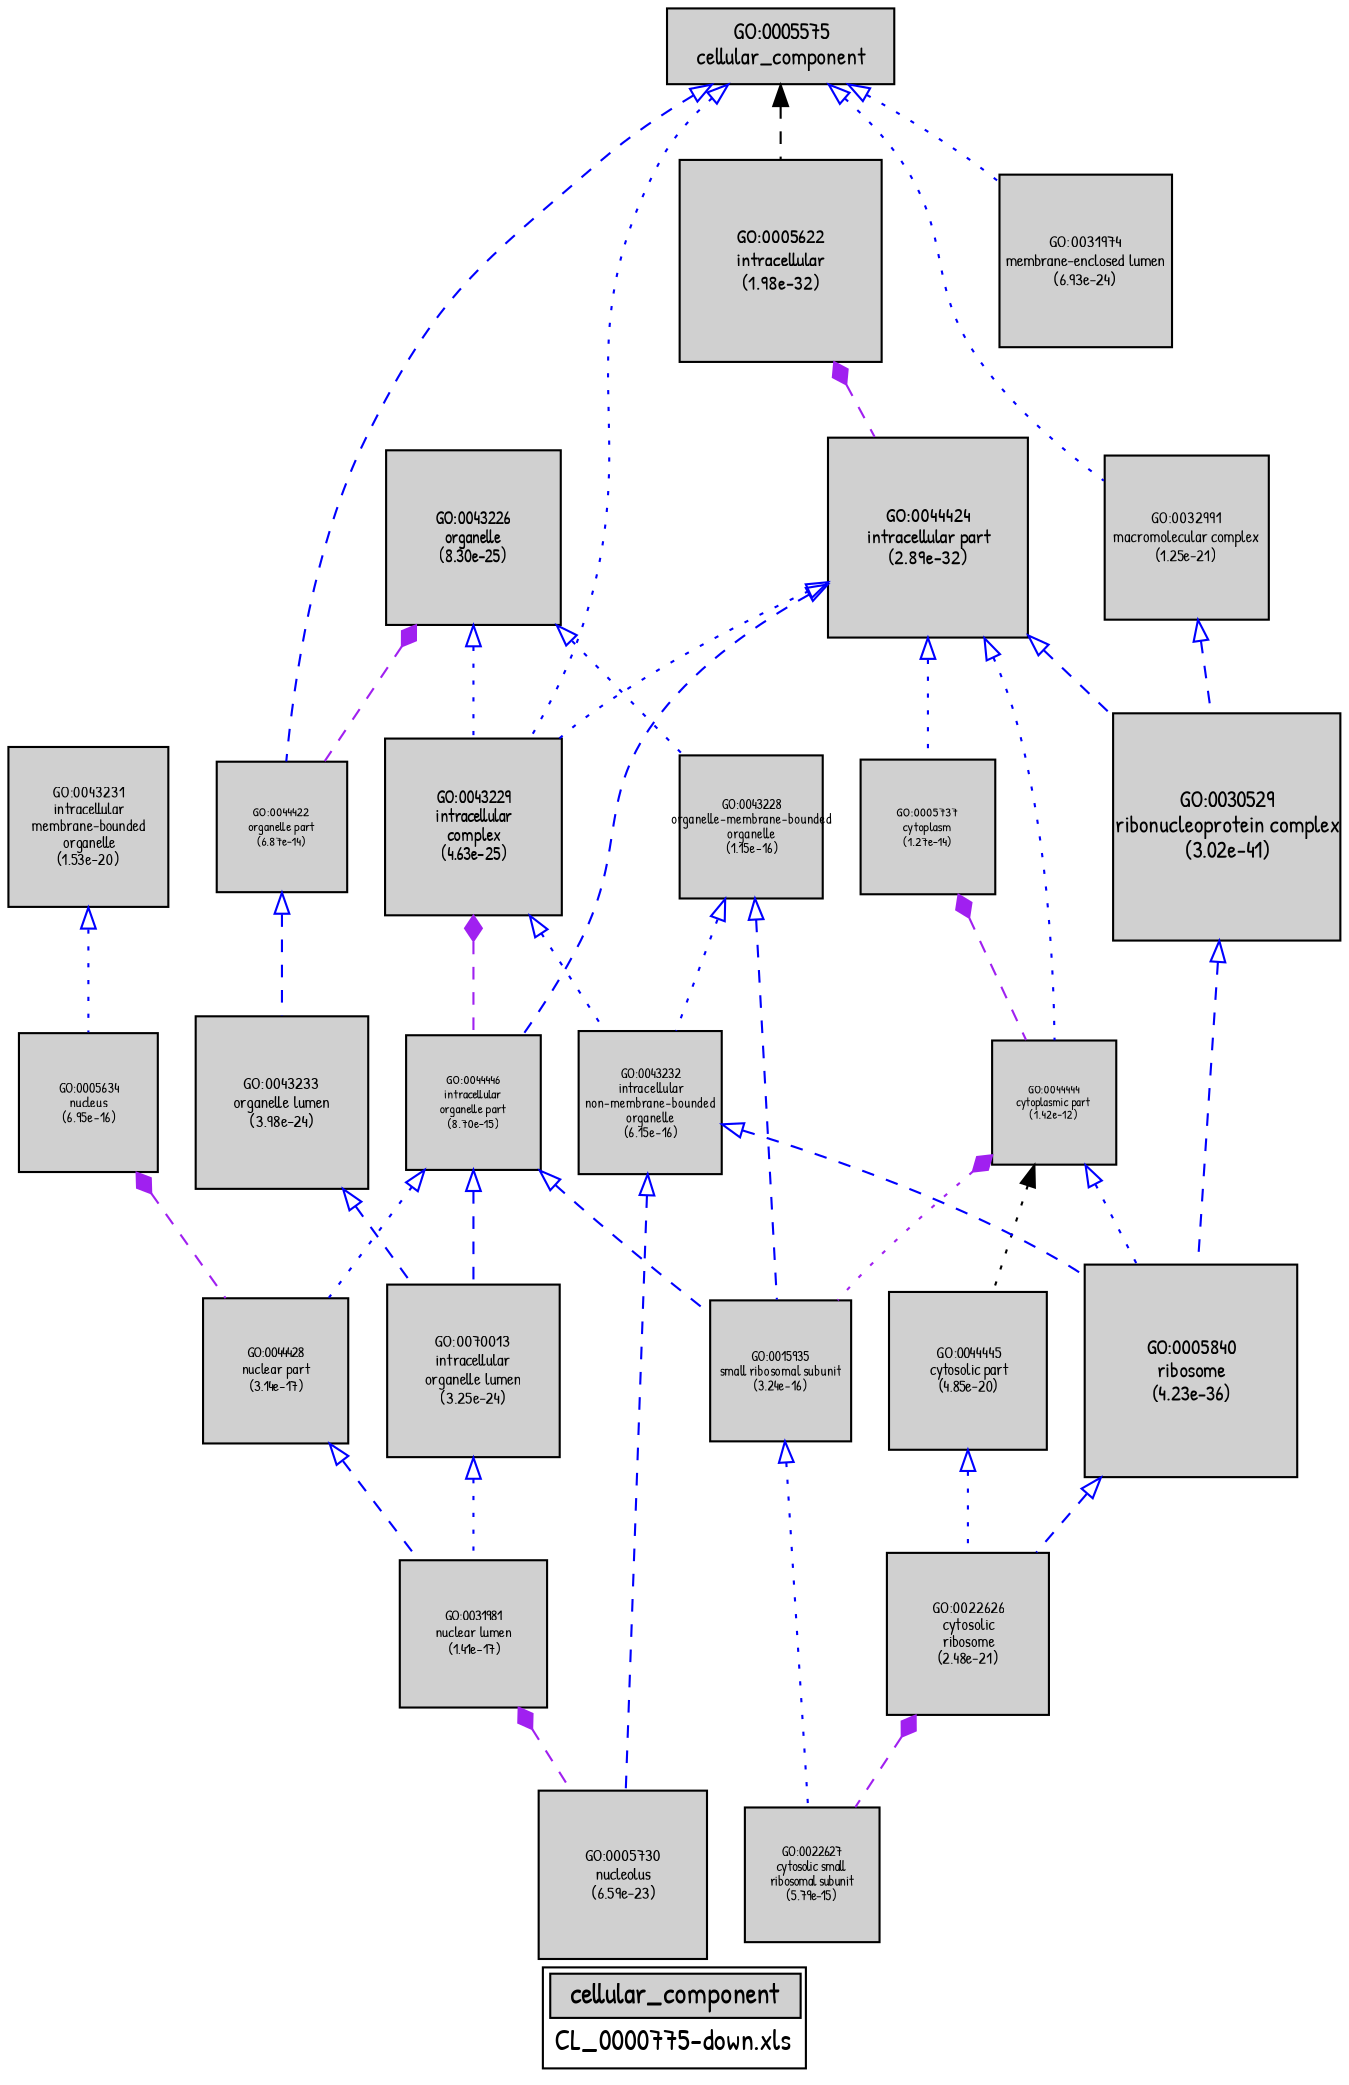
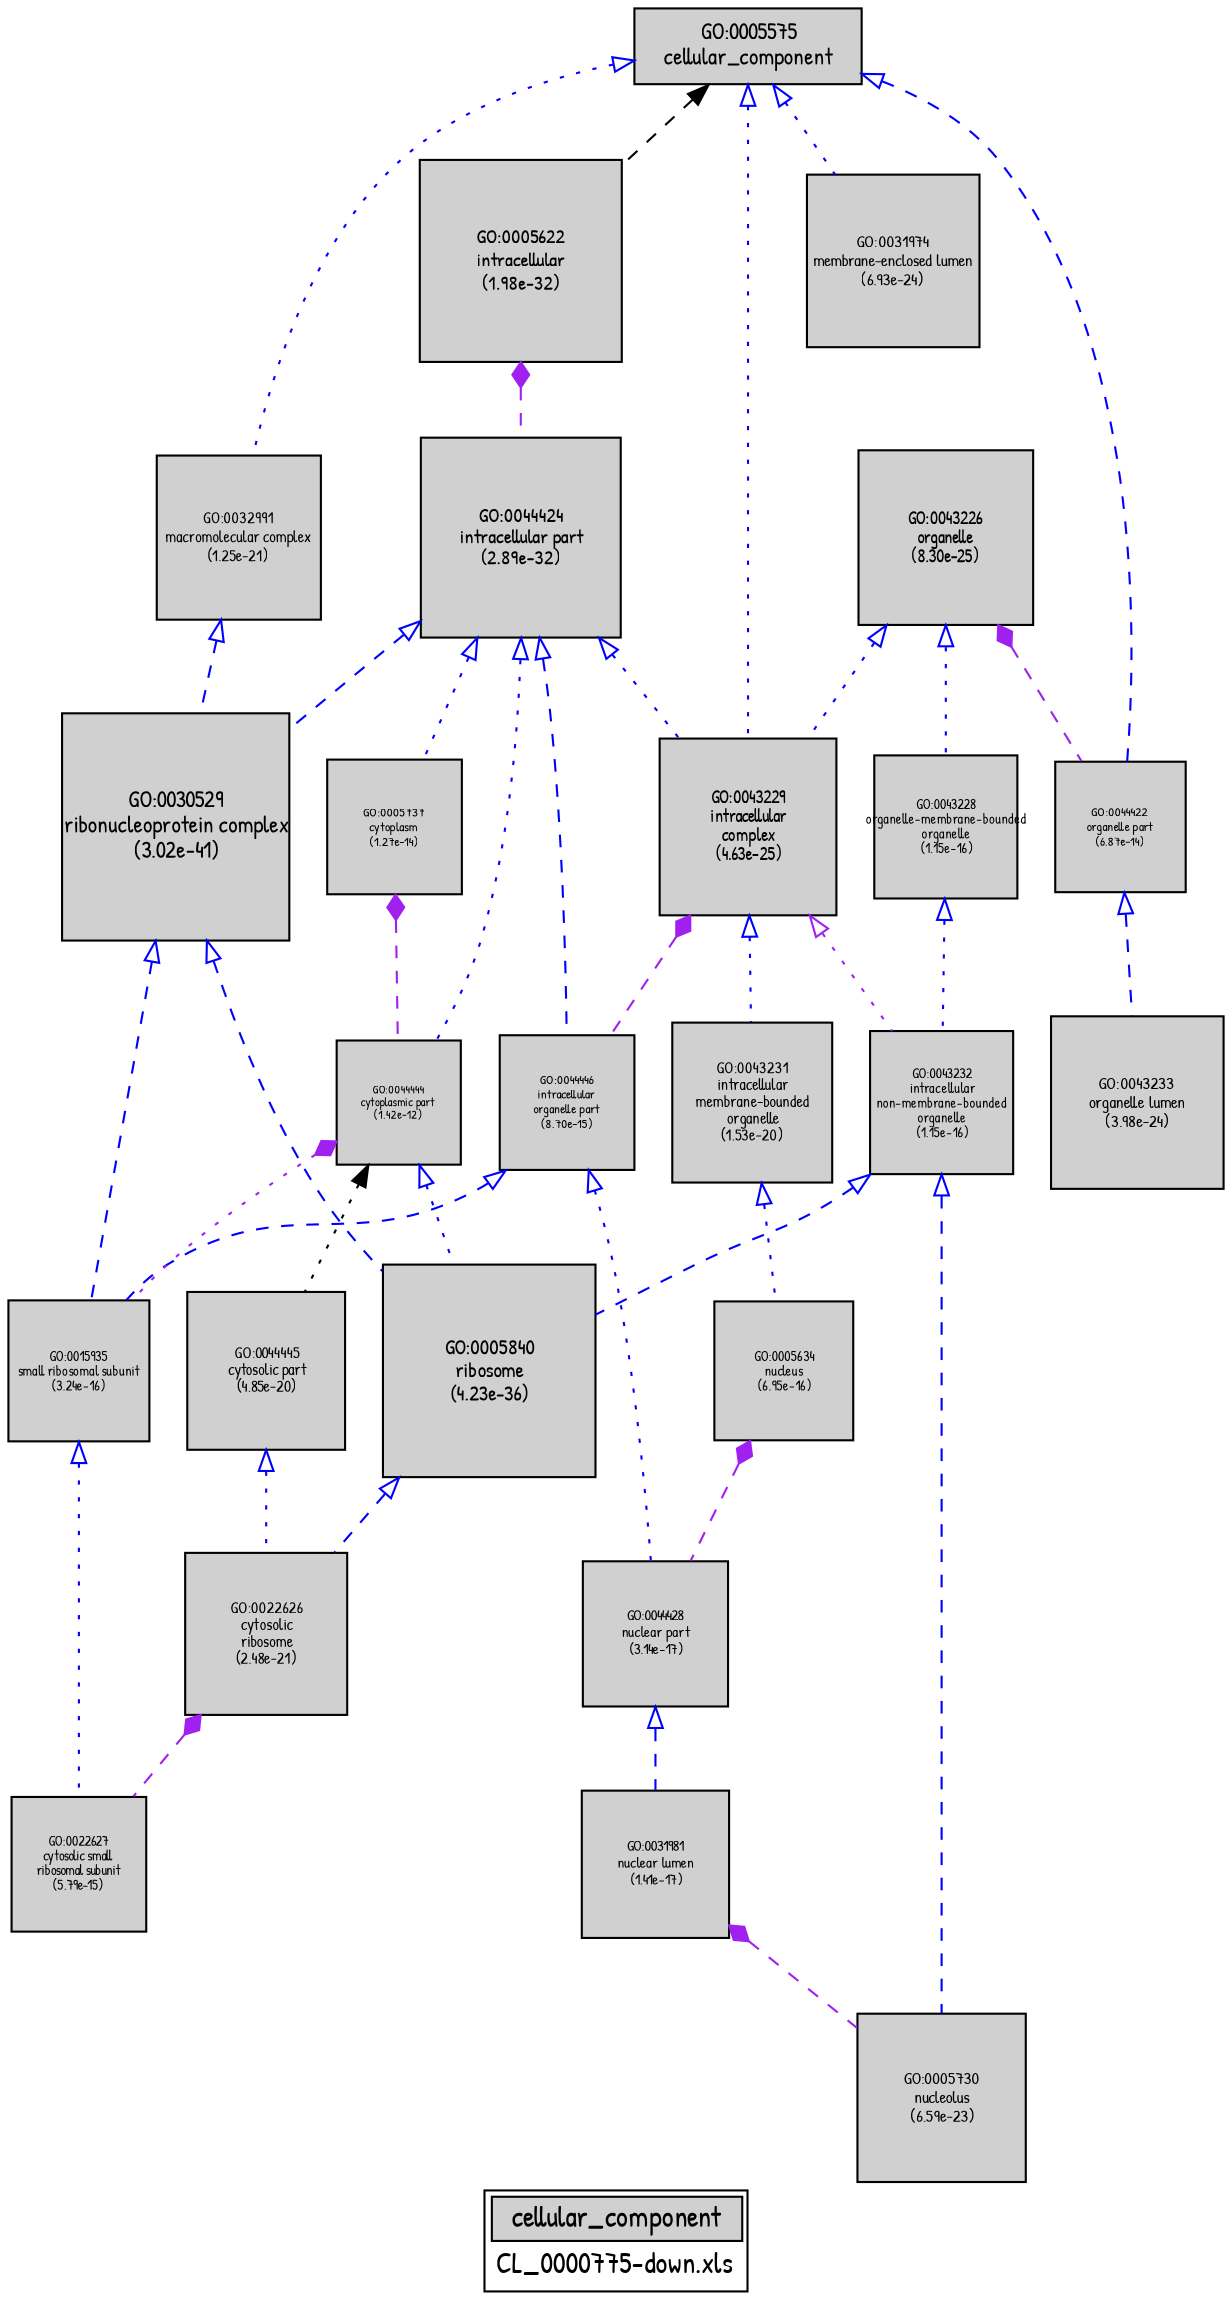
none -> (750, 980)
(573, 982) -> (857, 982)
(766, 1110) -> (122, 1131)
(651, 1133) -> (943, 1133)
(473, 1371) -> none
